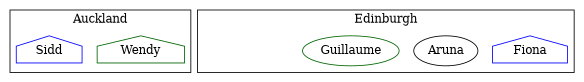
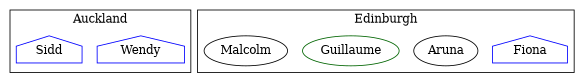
(141, 51) -> (141, 51)
none -> (246, 51)
